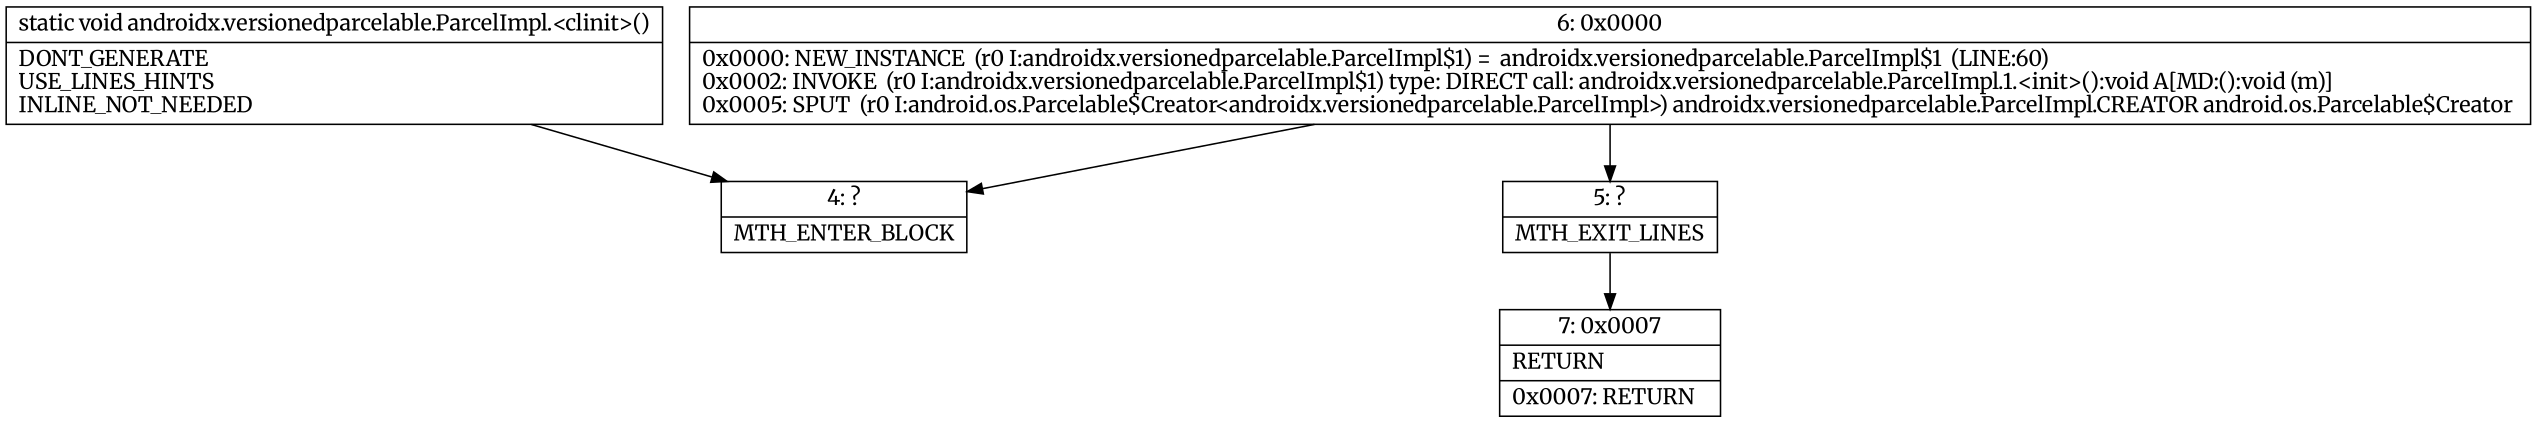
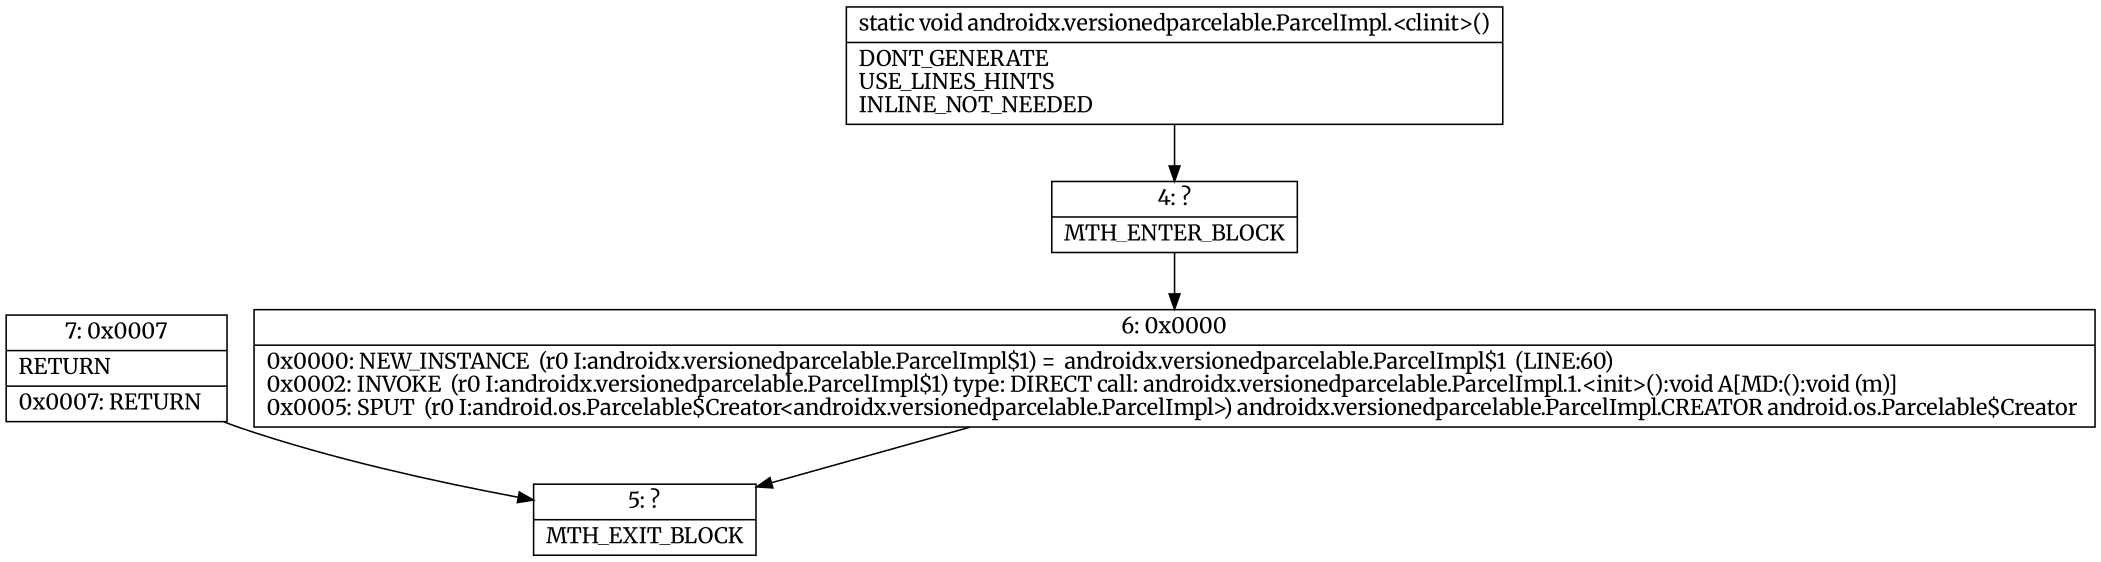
(1149, 156) -> (1175, 273)
(1610, 234) -> (645, 537)
(1610, 273) -> (370, 465)
